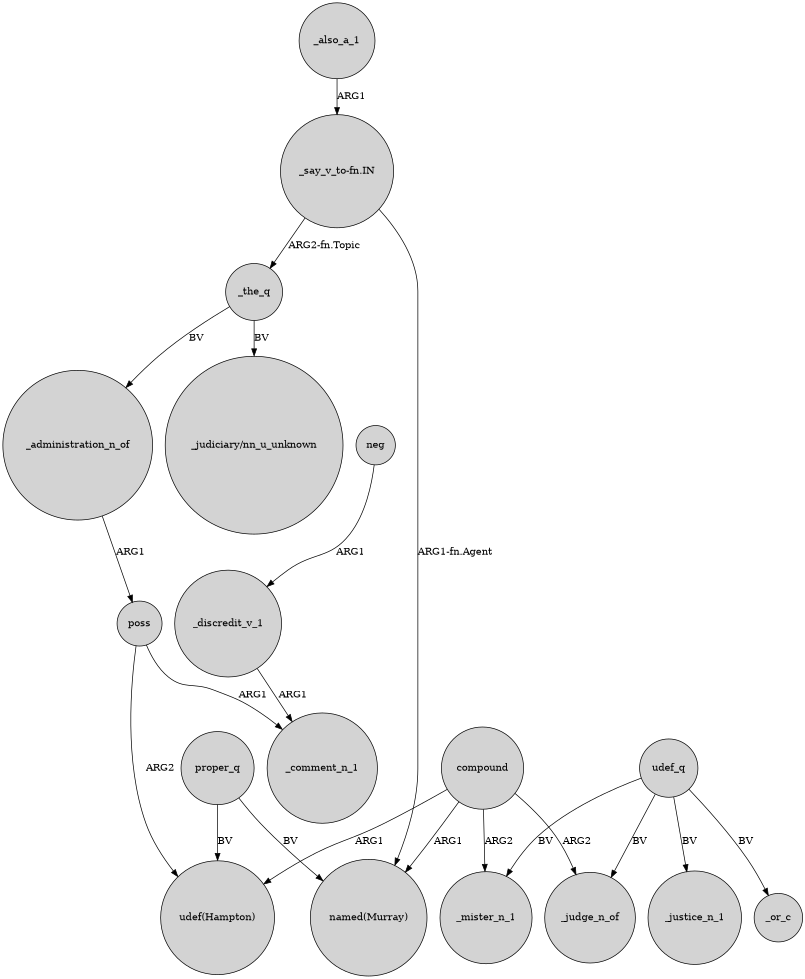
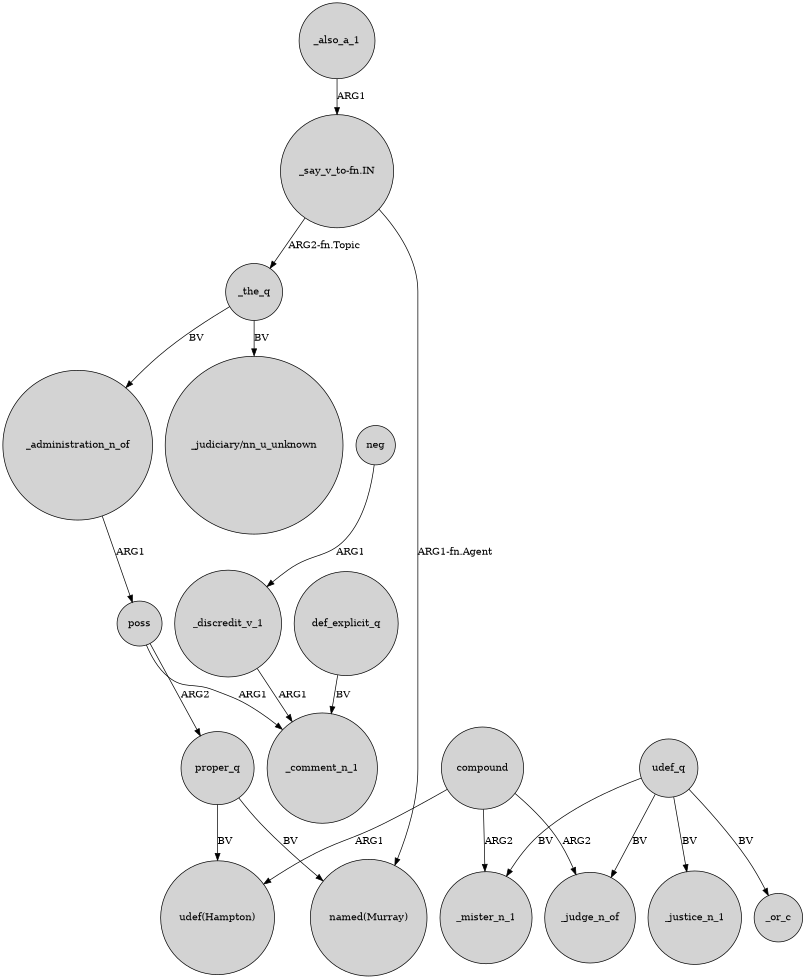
none -> (346, 624)
(133, 763) -> (173, 686)
(435, 834) -> none
